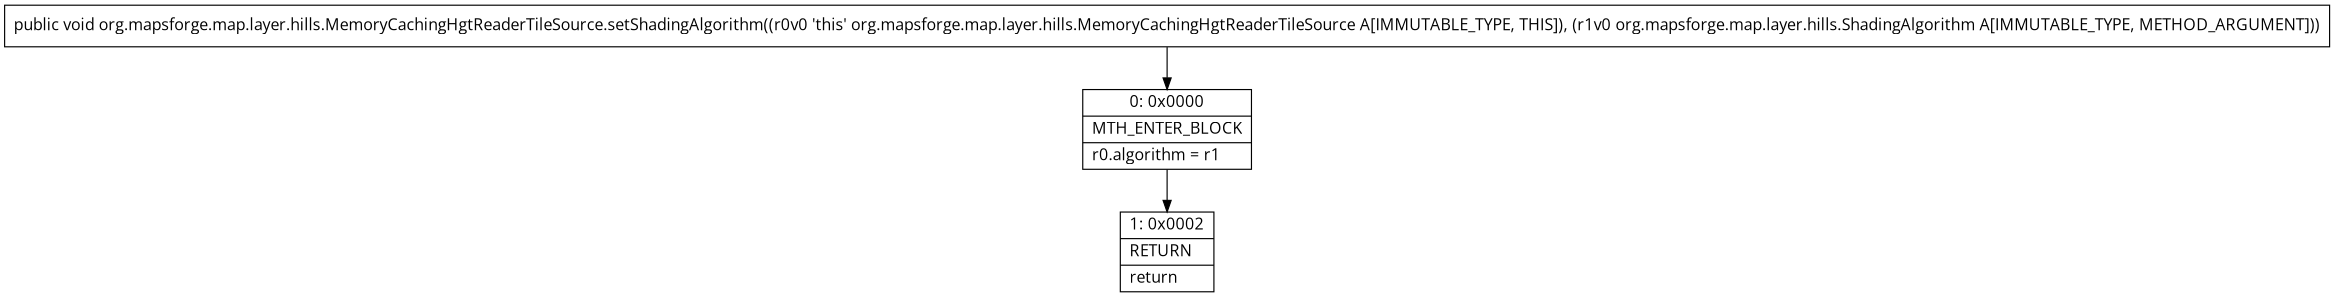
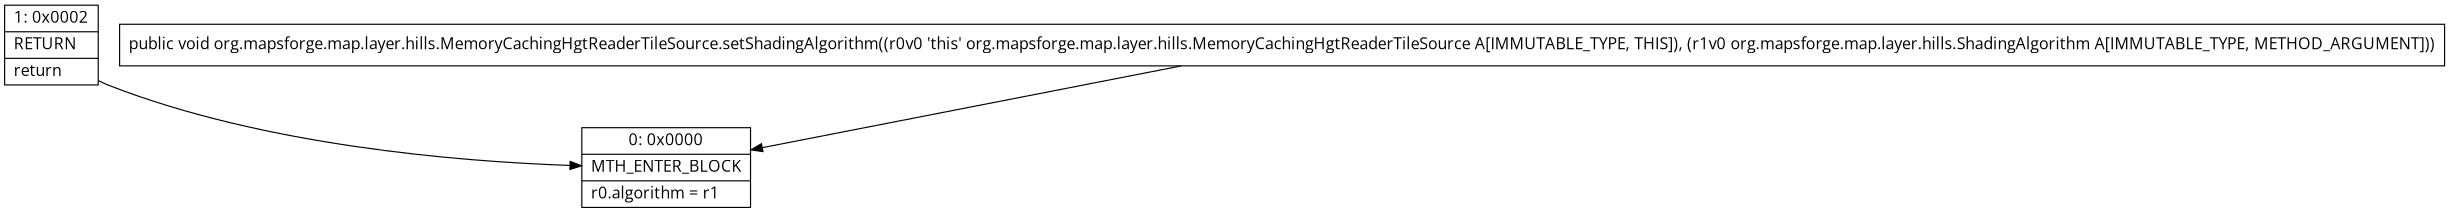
(1167, 185) -> (330, 142)
